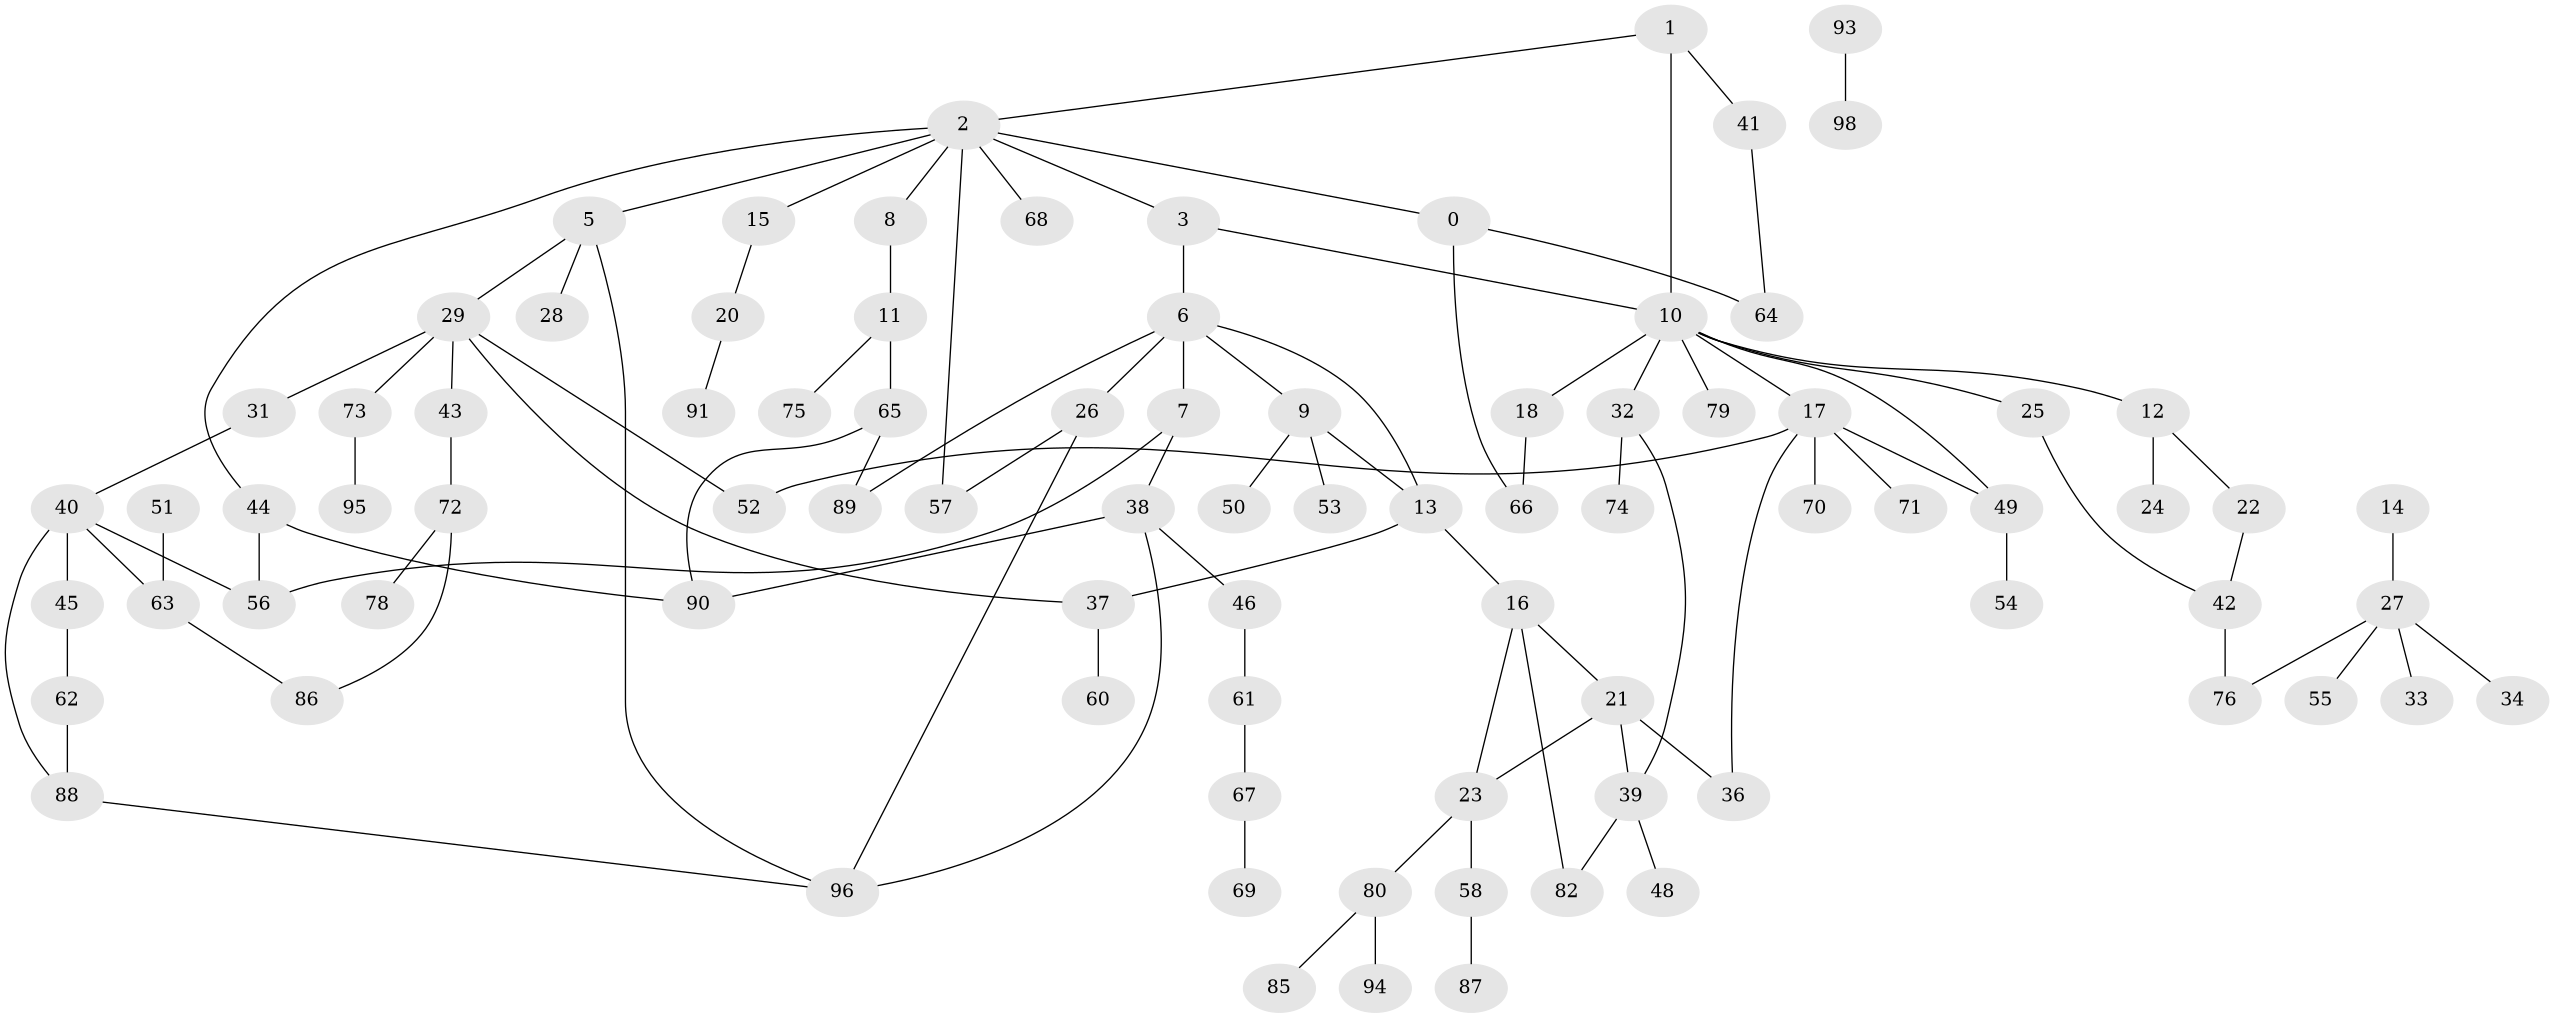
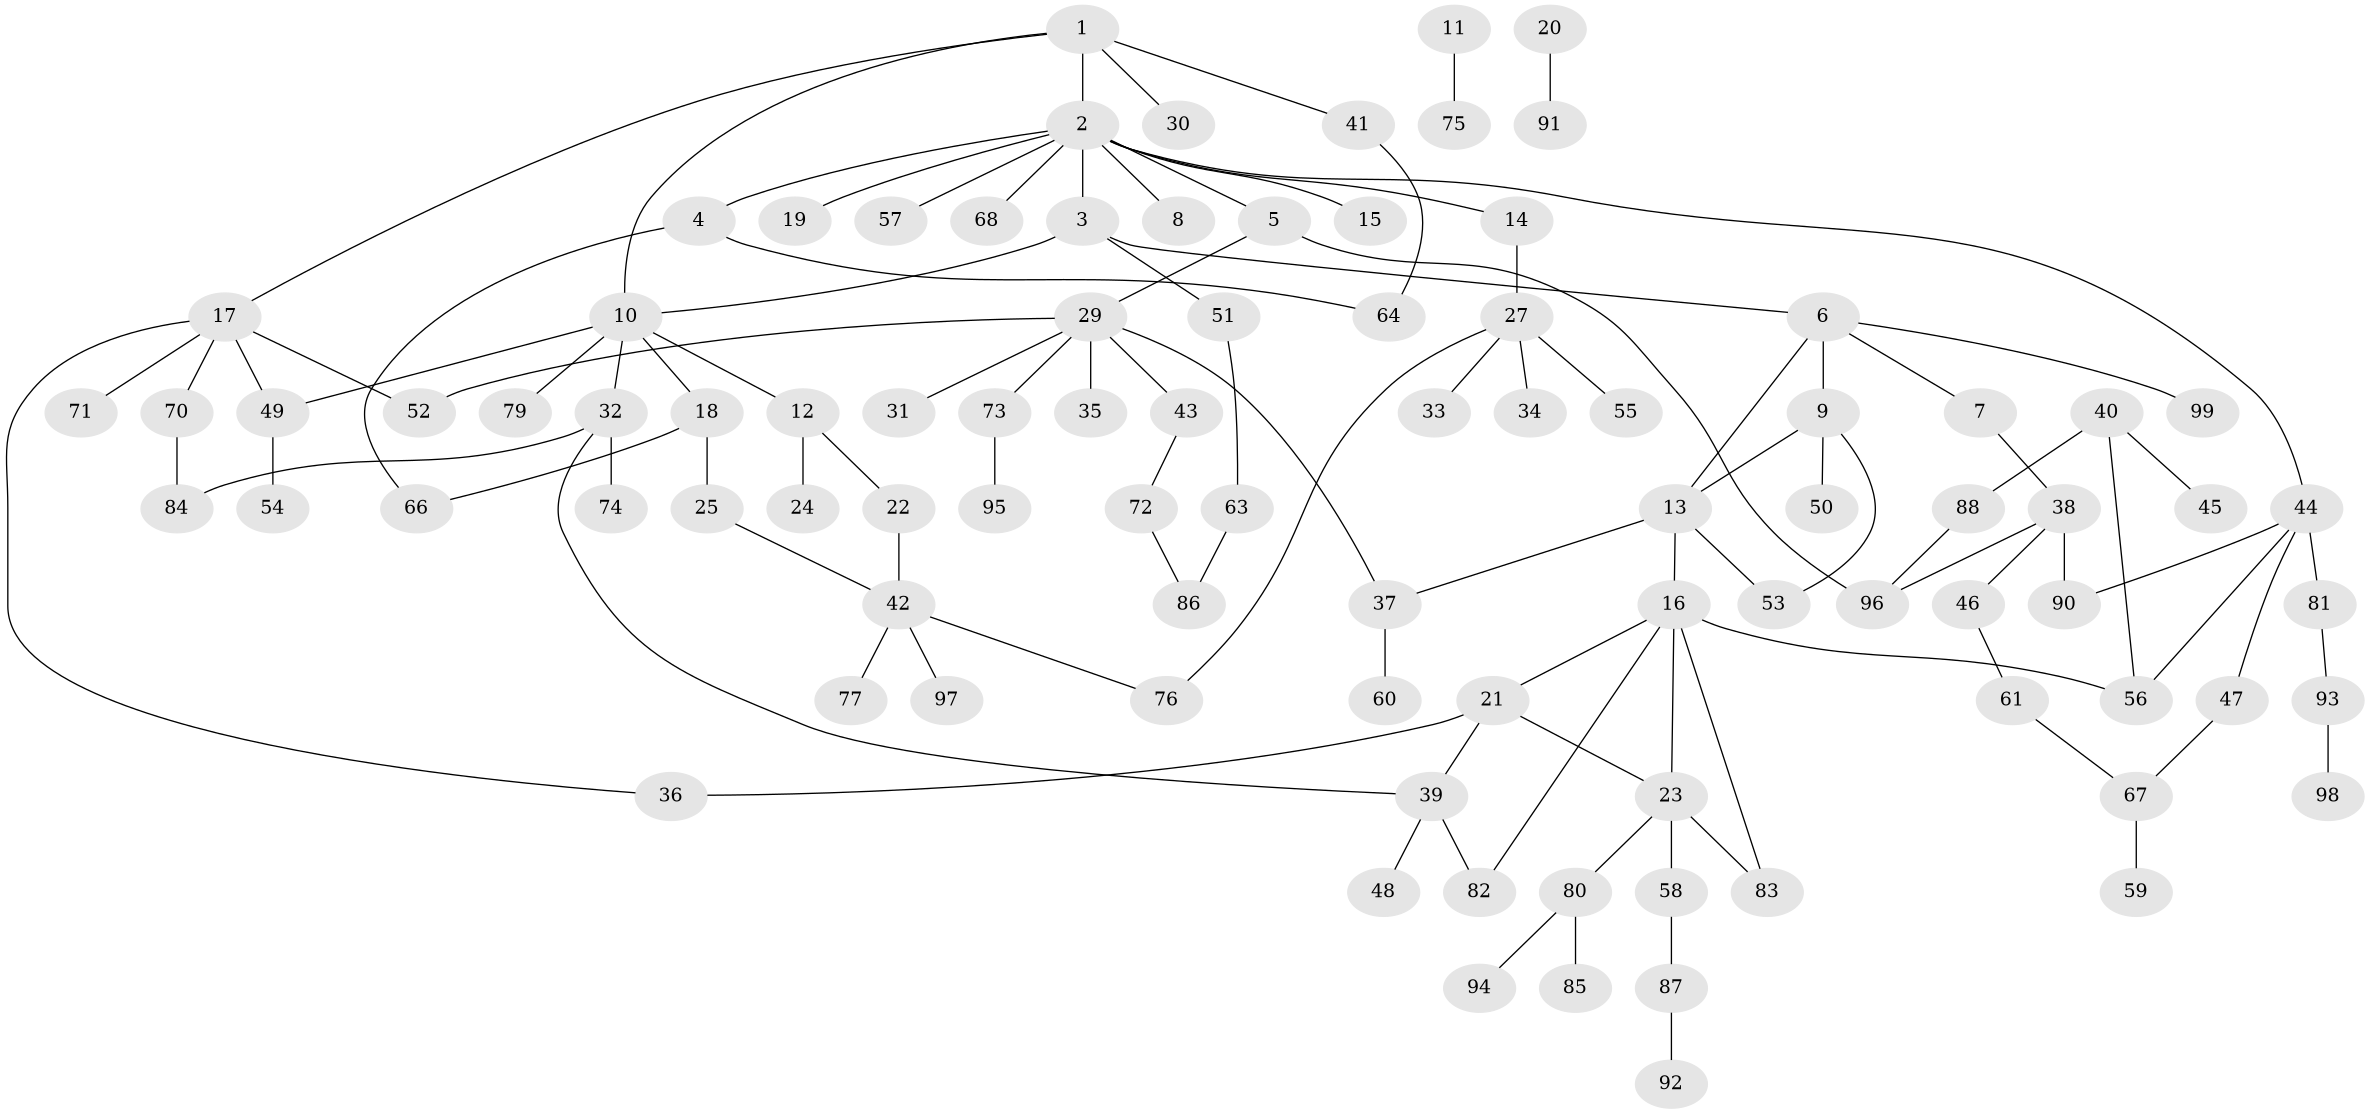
none -> (1179, 125)
none -> (1362, 188)
none -> (795, 221)
(1454, 221) -> (699, 221)
(743, 269) -> none
(891, 269) -> none
none -> (1153, 269)
(552, 317) -> none
(1743, 365) -> (635, 123)
(1903, 378) -> (707, 461)
(891, 413) -> none
(1088, 413) -> none
none -> (1091, 413)
(163, 461) -> none
none -> (177, 509)
(845, 509) -> (2203, 413)
(115, 557) -> none
none -> (1725, 557)
(740, 572) -> (1903, 657)
(378, 605) -> none
none -> (2320, 605)
(67, 701) -> none
none -> (851, 701)
none -> (947, 701)
none -> (2232, 701)
(1245, 892) -> (2136, 892)
none -> (1767, 892)
none -> (1671, 1084)
